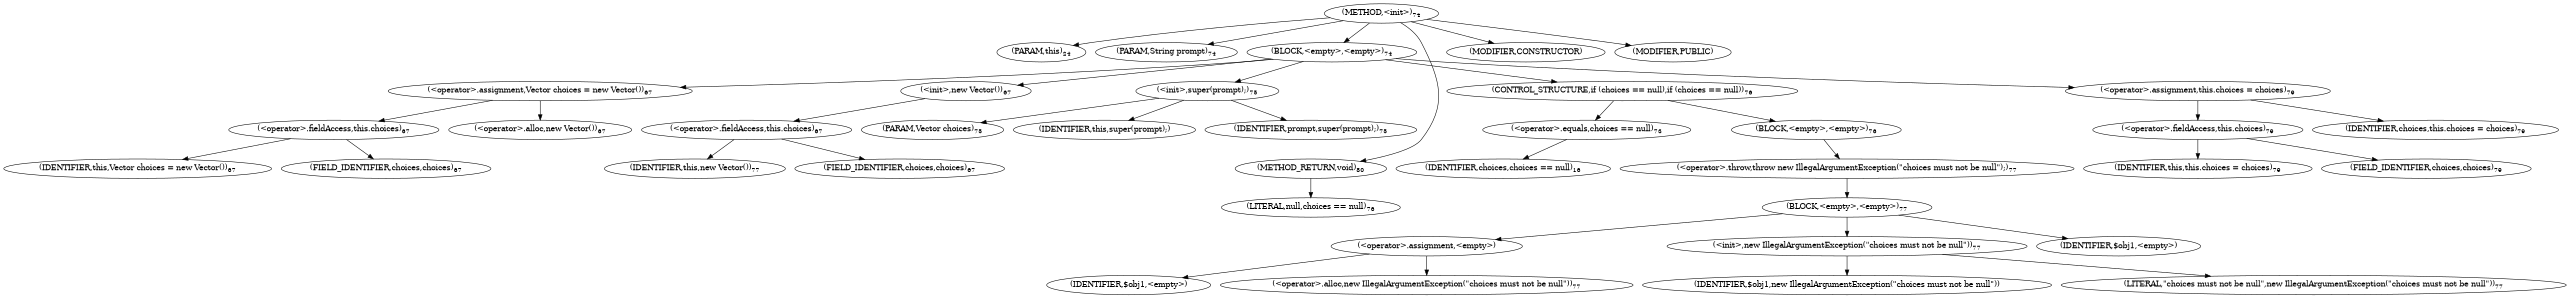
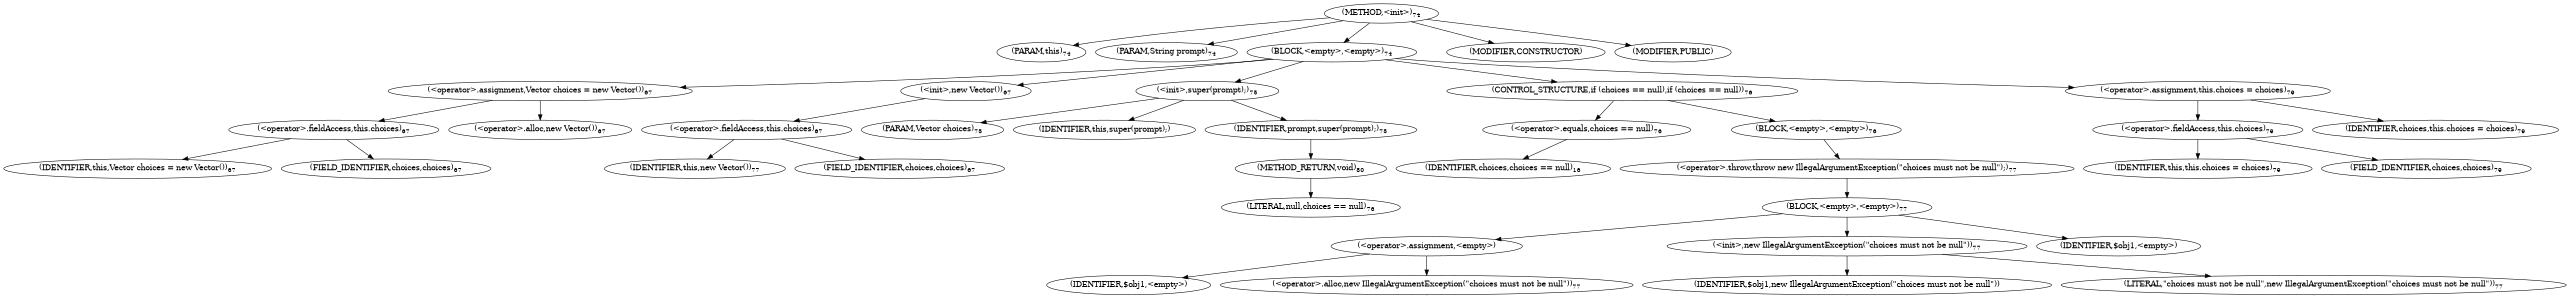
(1067, 51) -> (1067, 51)
(1437, 107) -> (1311, 147)
(1658, 129) -> (1658, 129)
